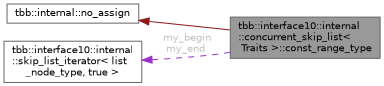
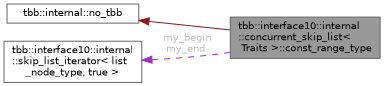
(73, 14) -> (73, 14)
